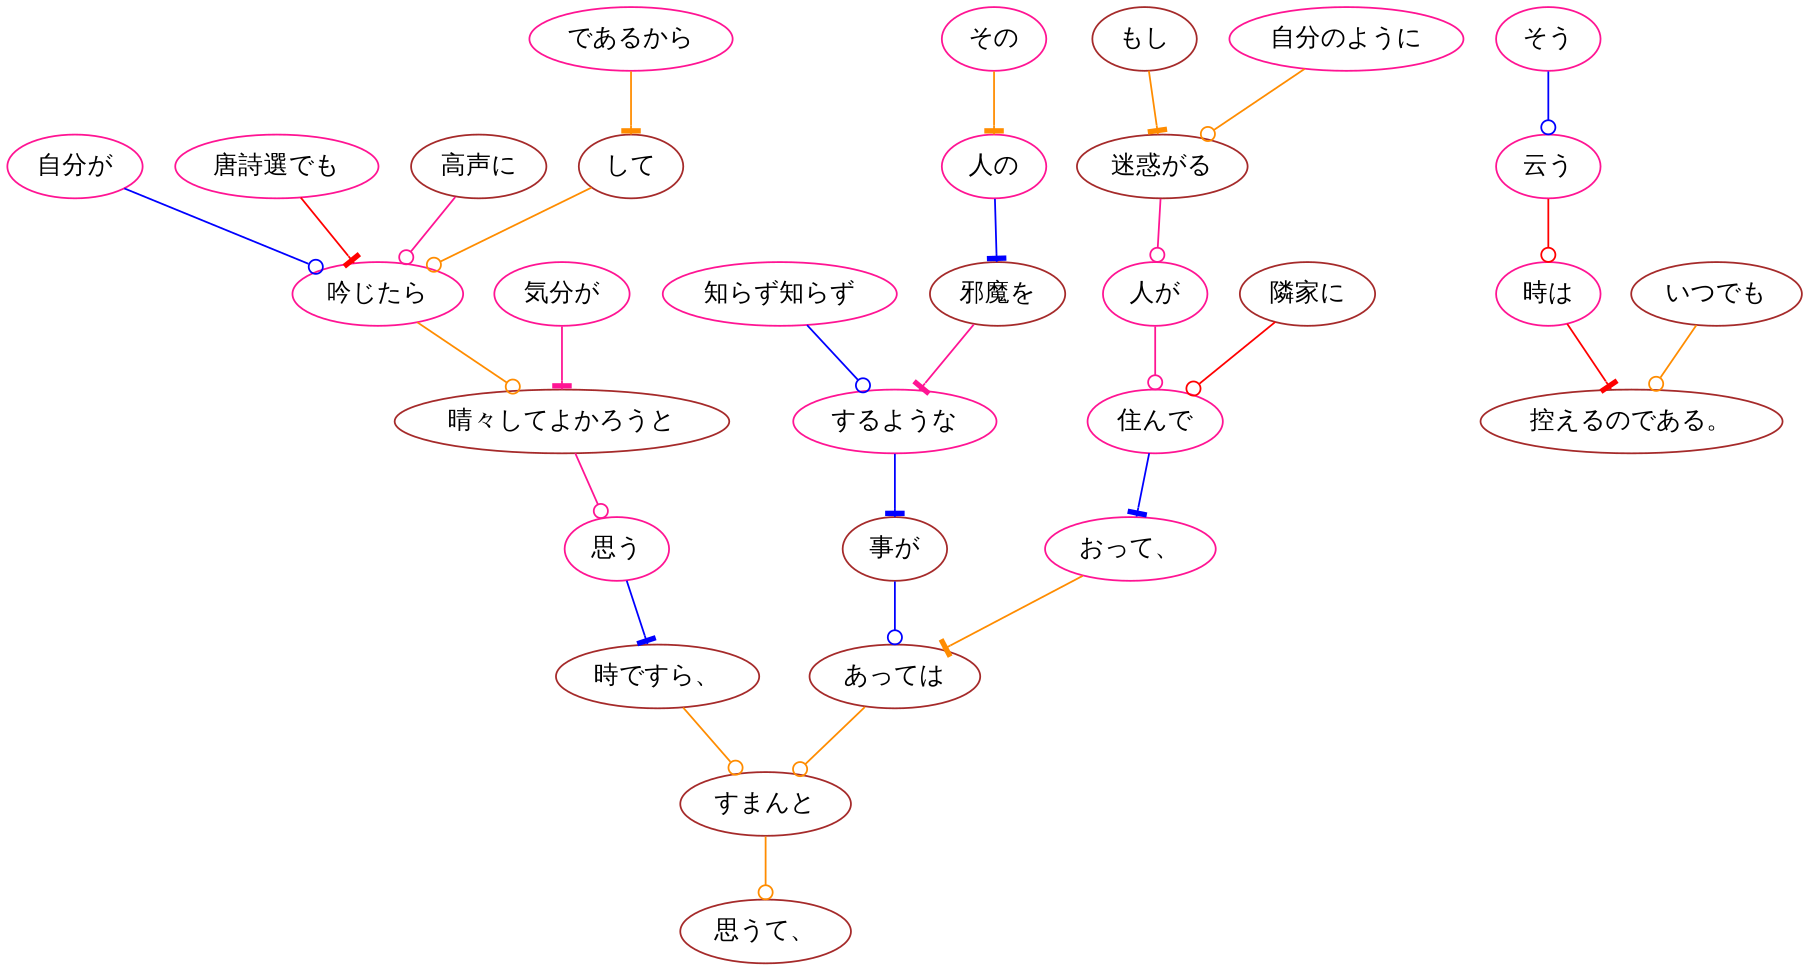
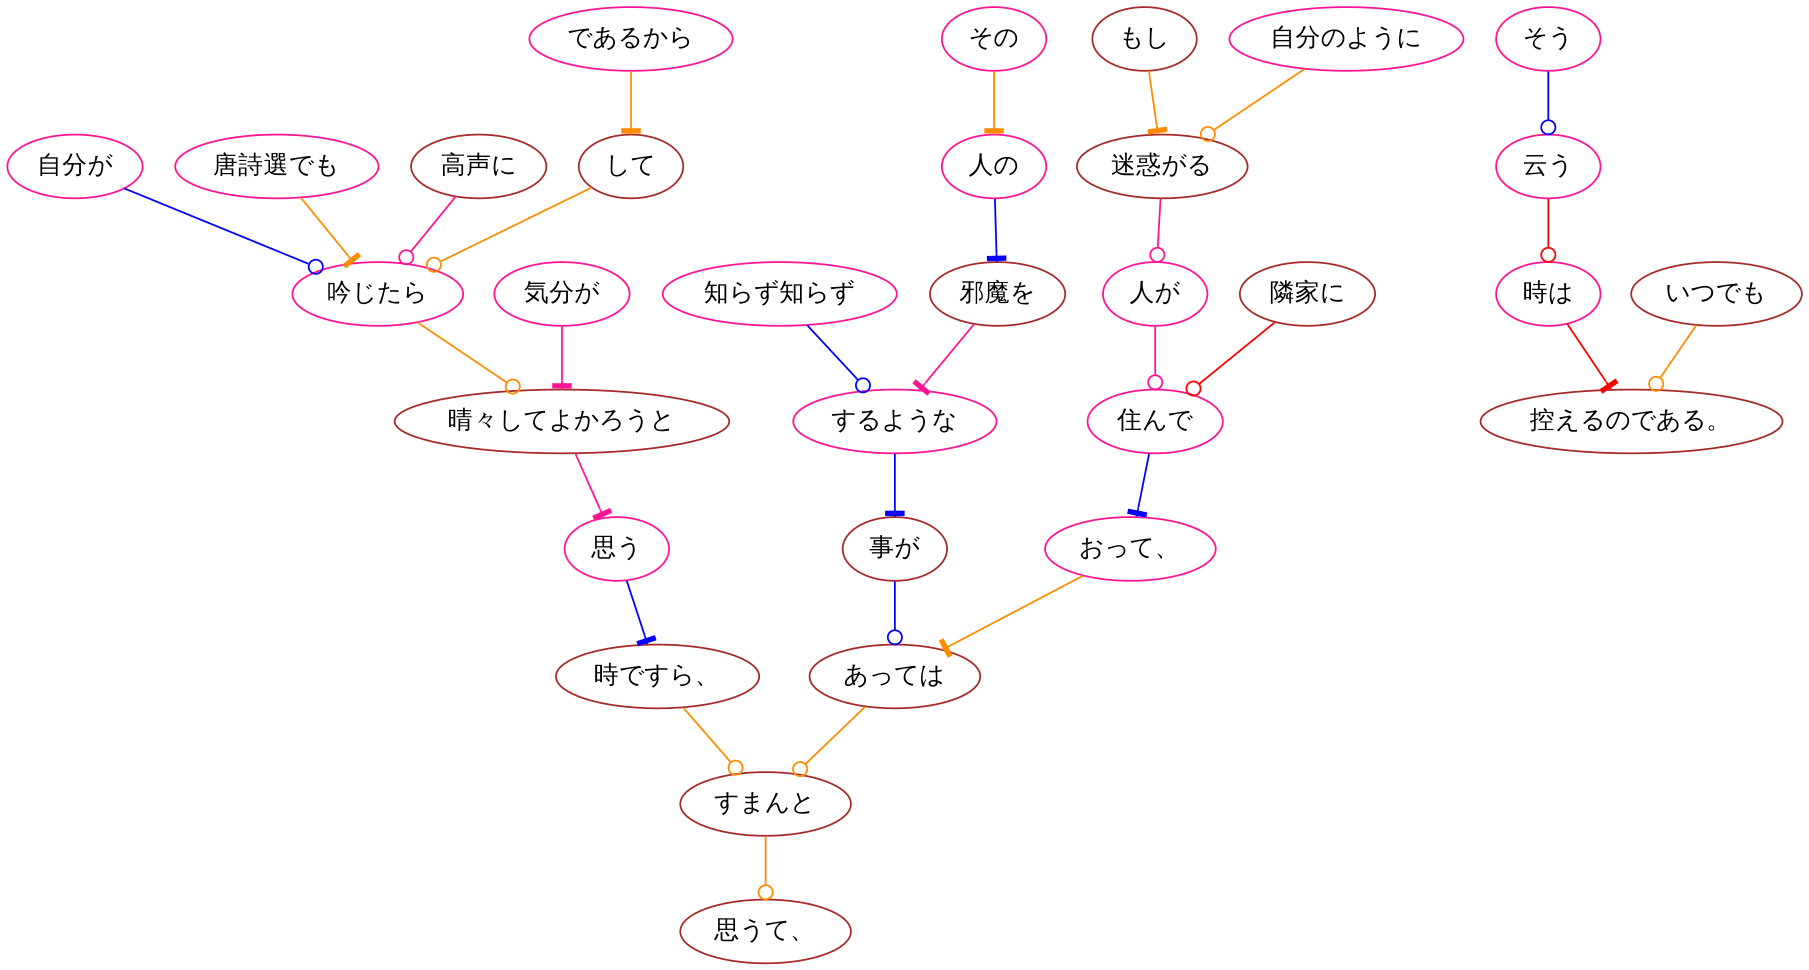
(324, 227) -> (324, 227)
(587, 479) -> (588, 481)
